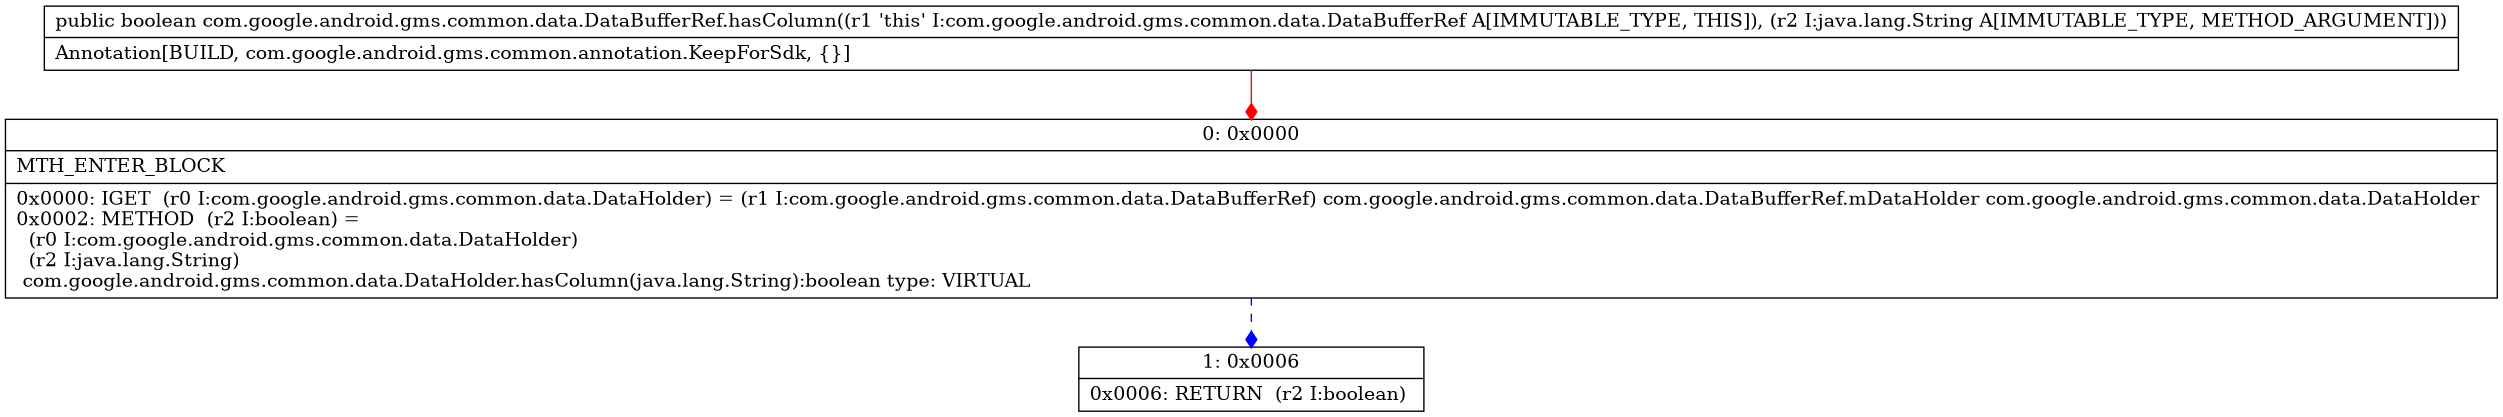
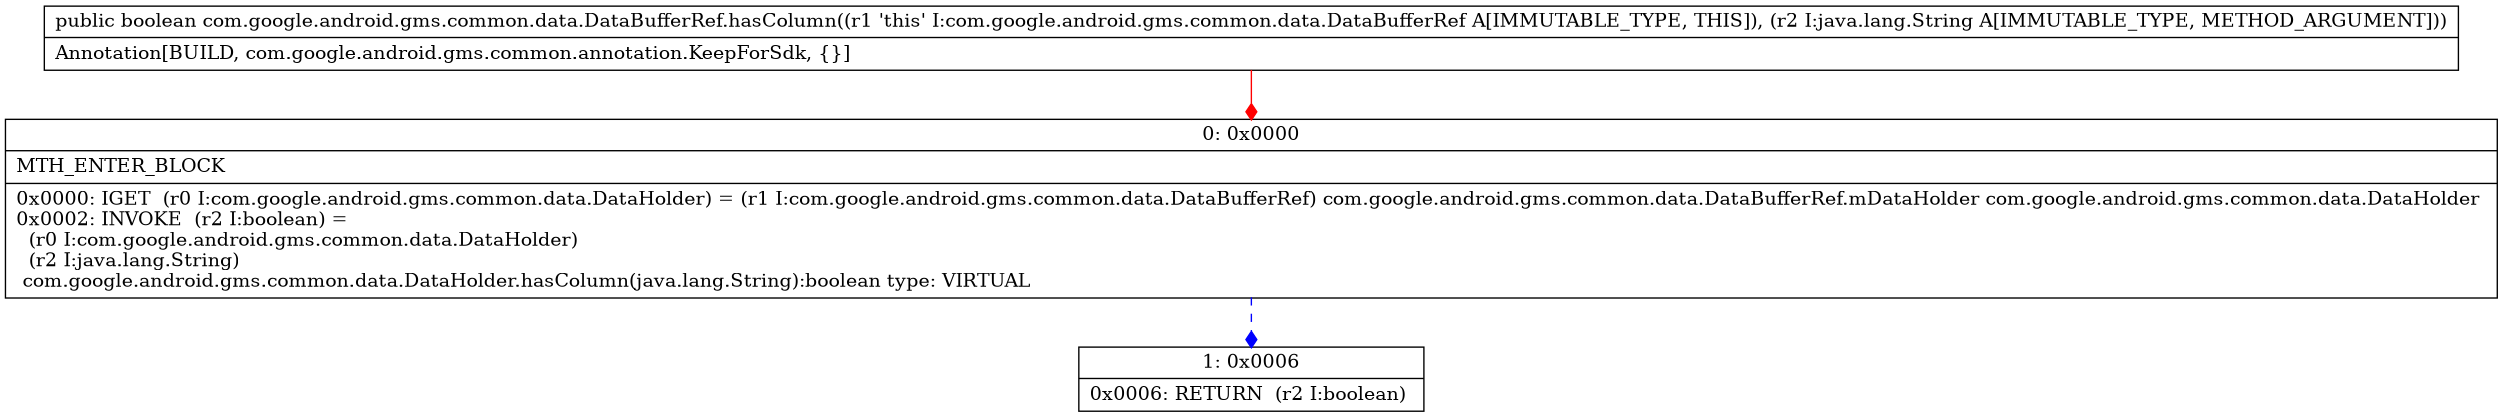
(192, 220) -> (185, 220)
